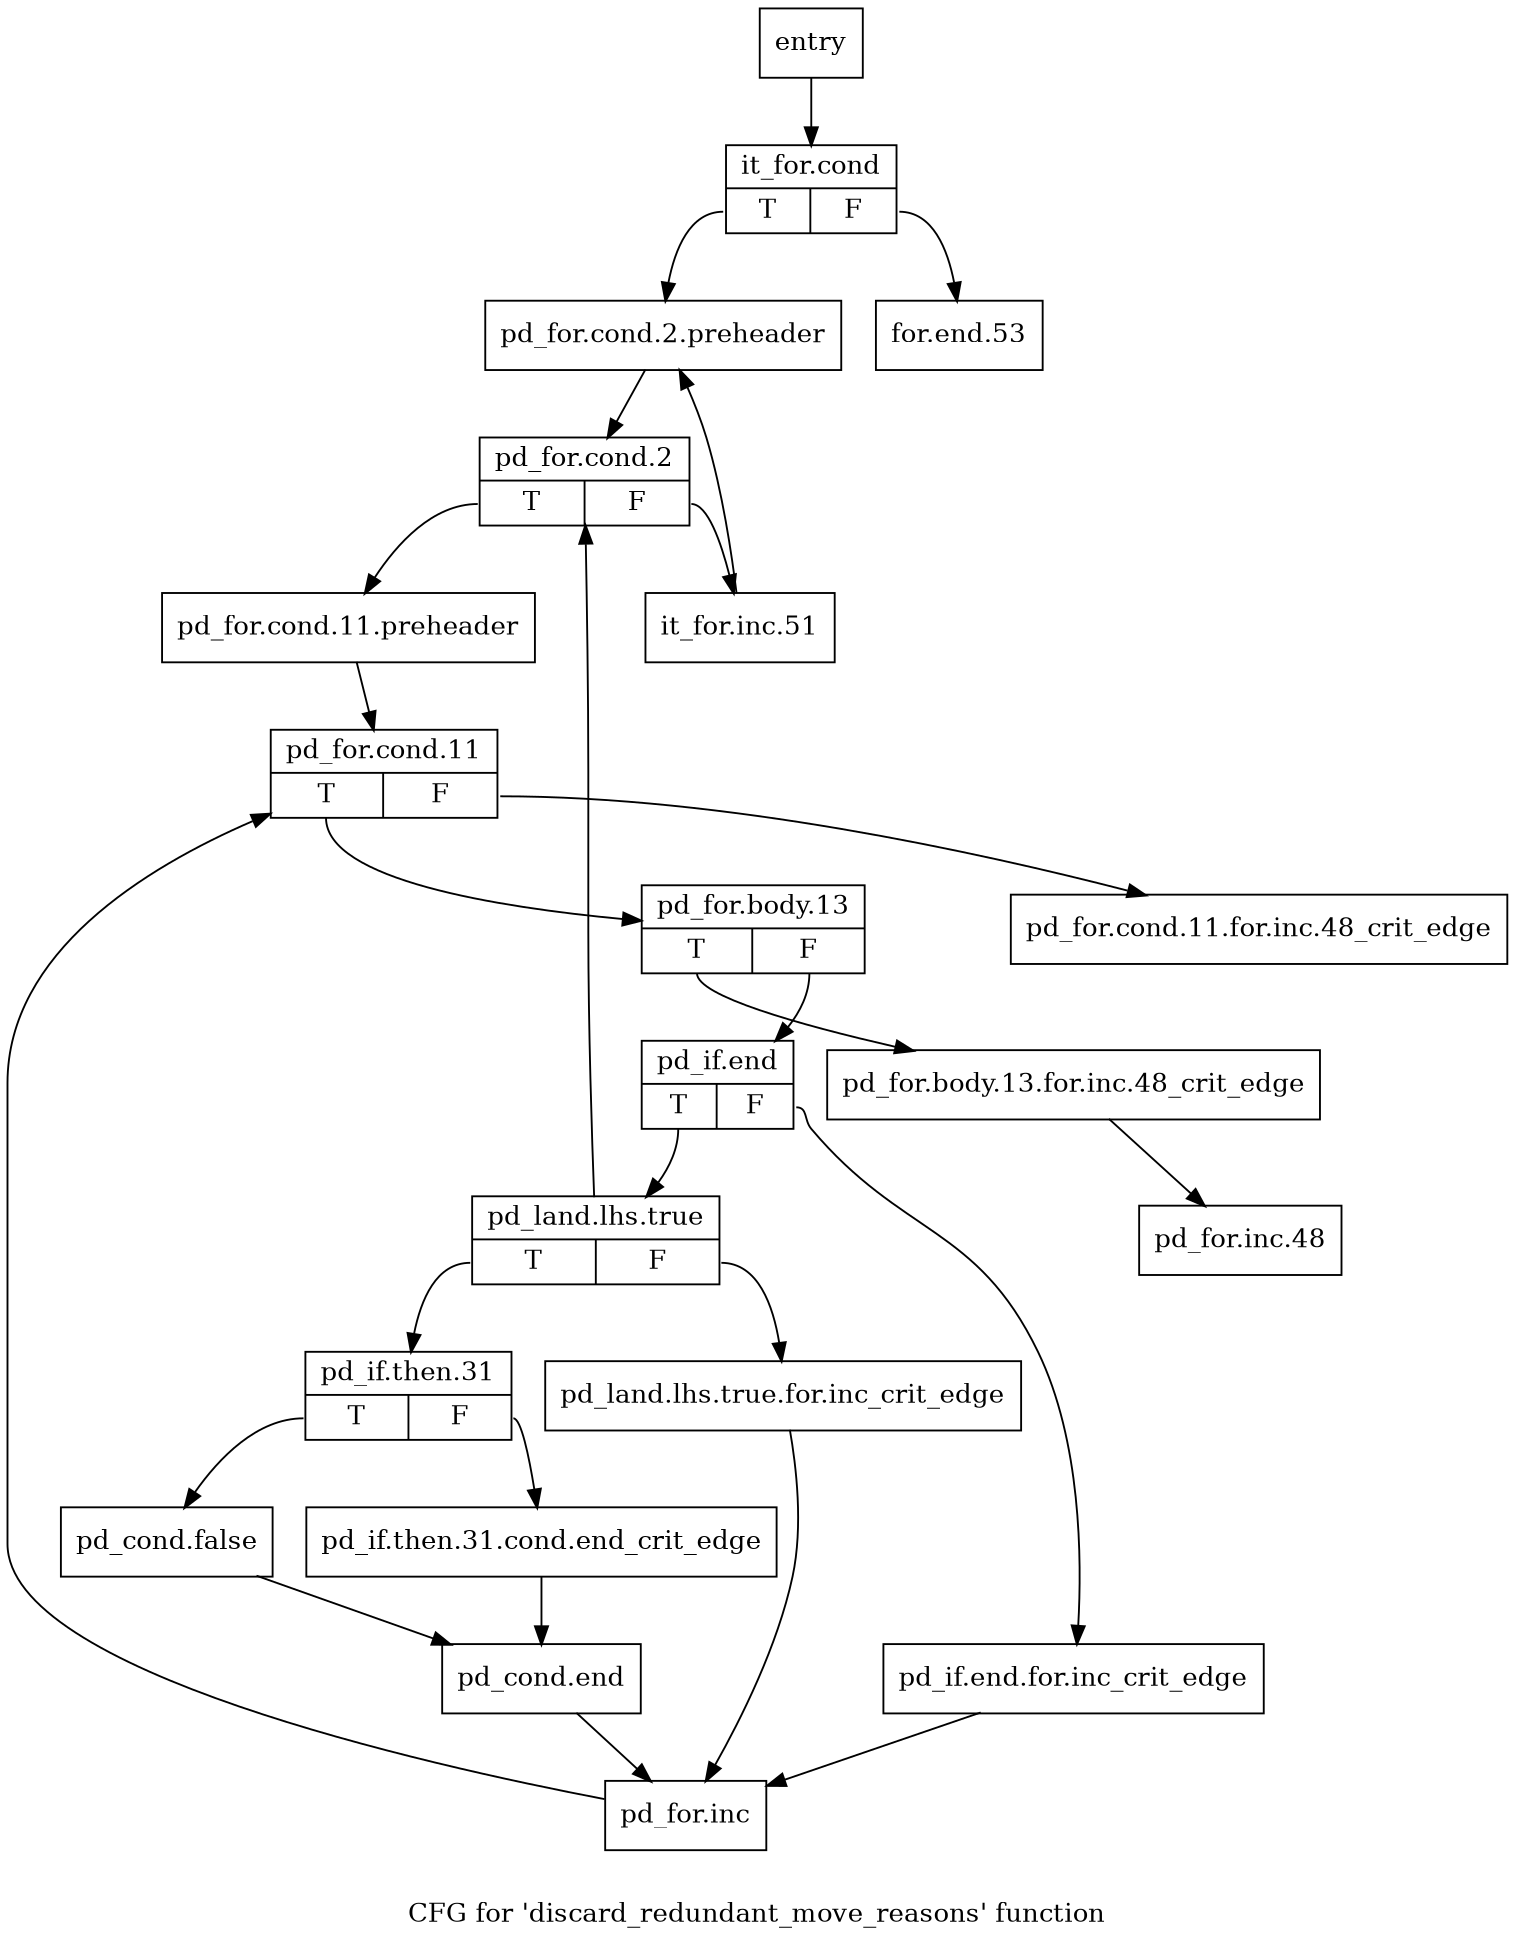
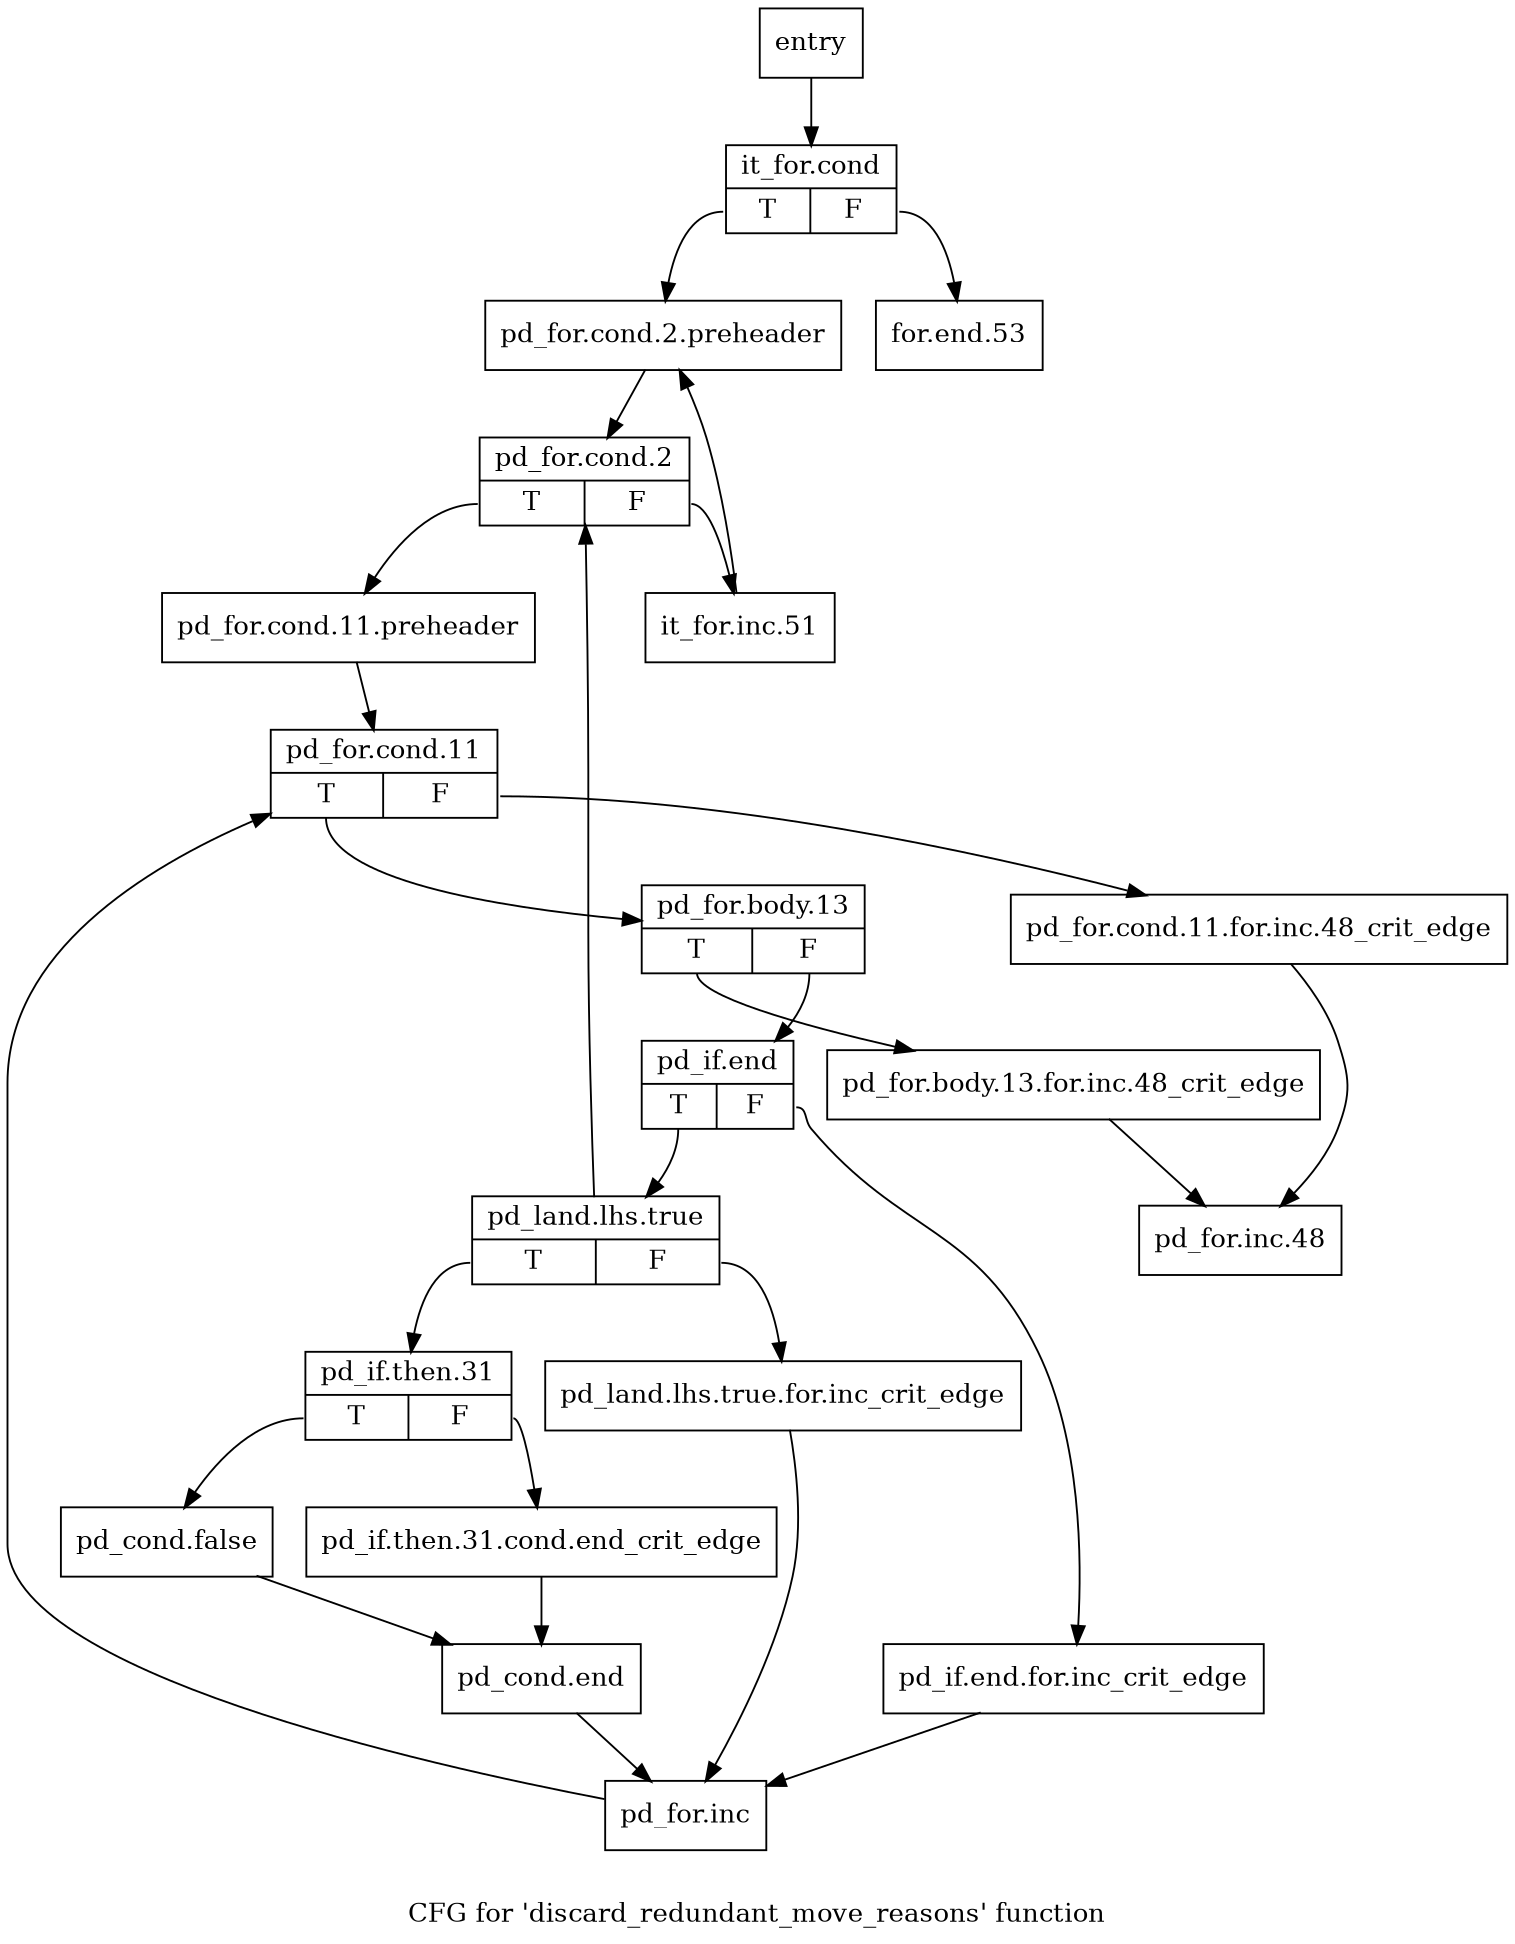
none -> (1347, 1078)
